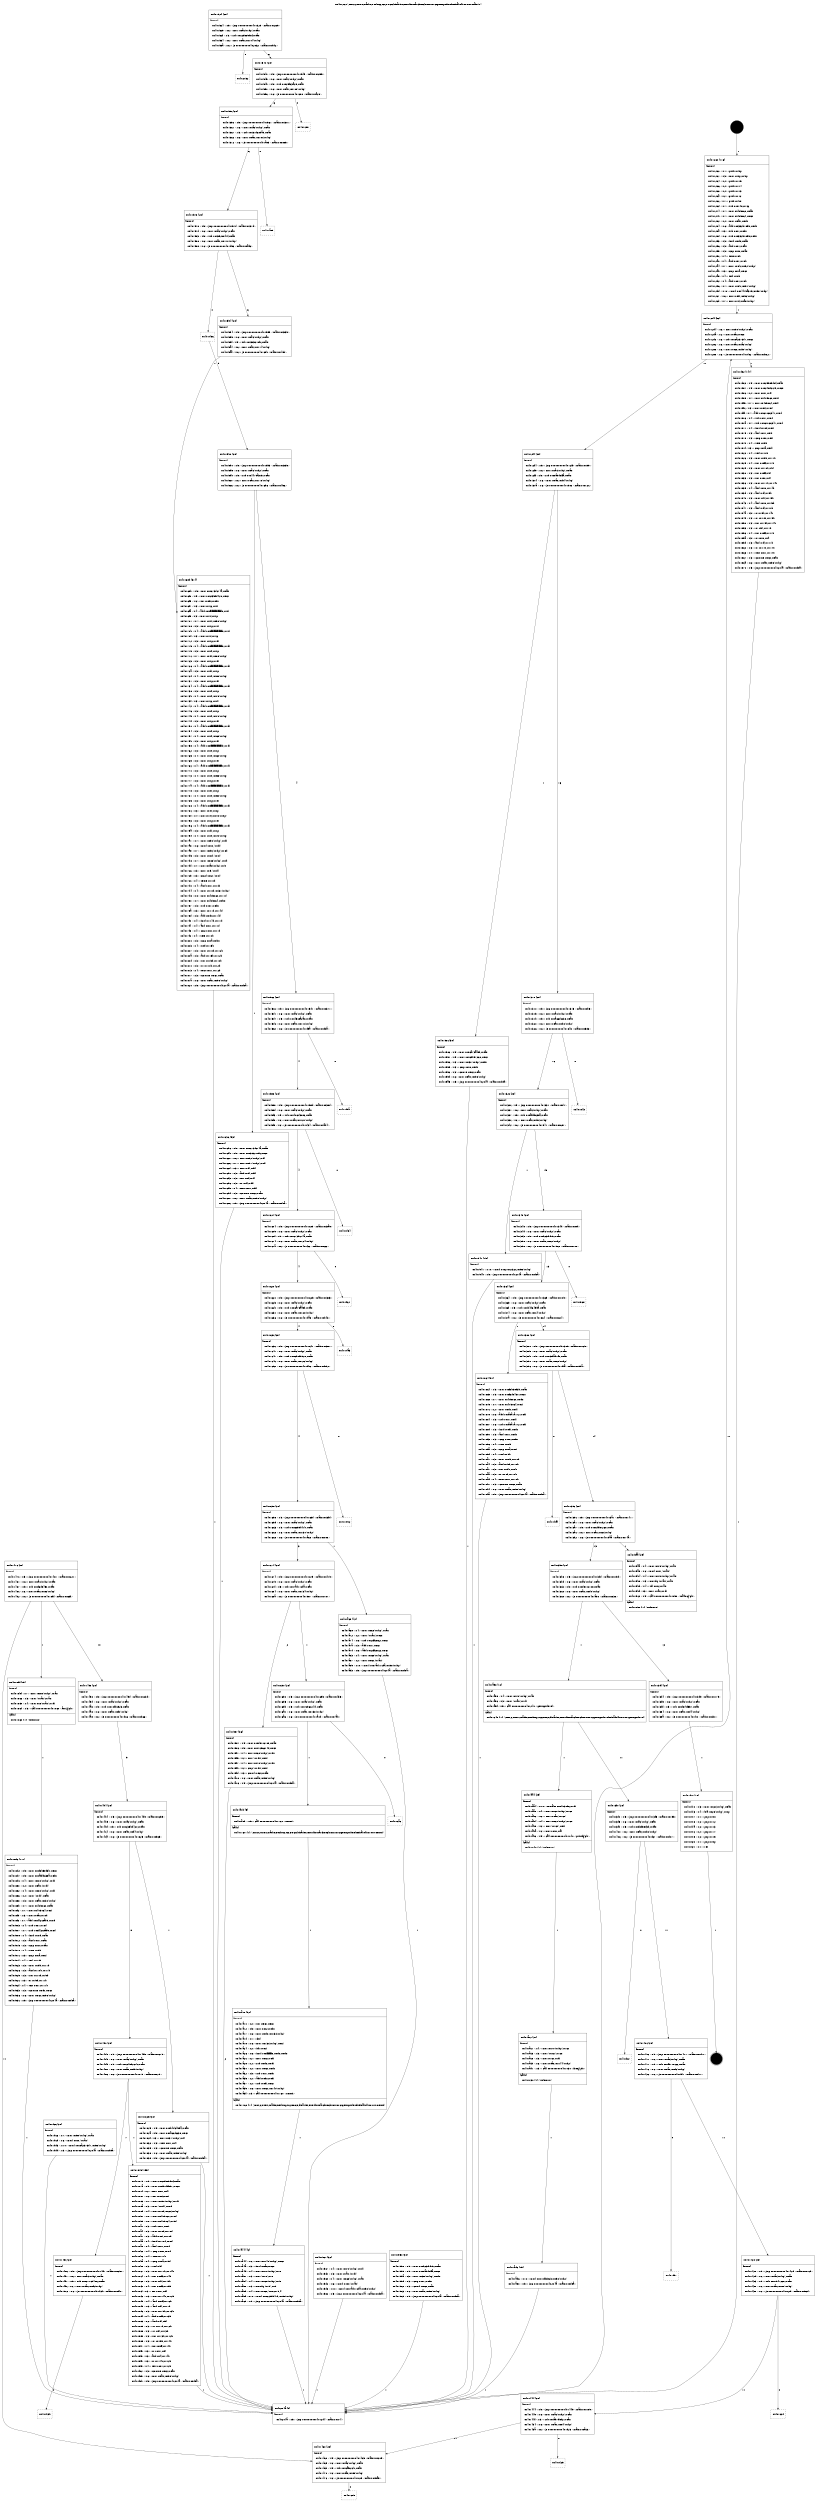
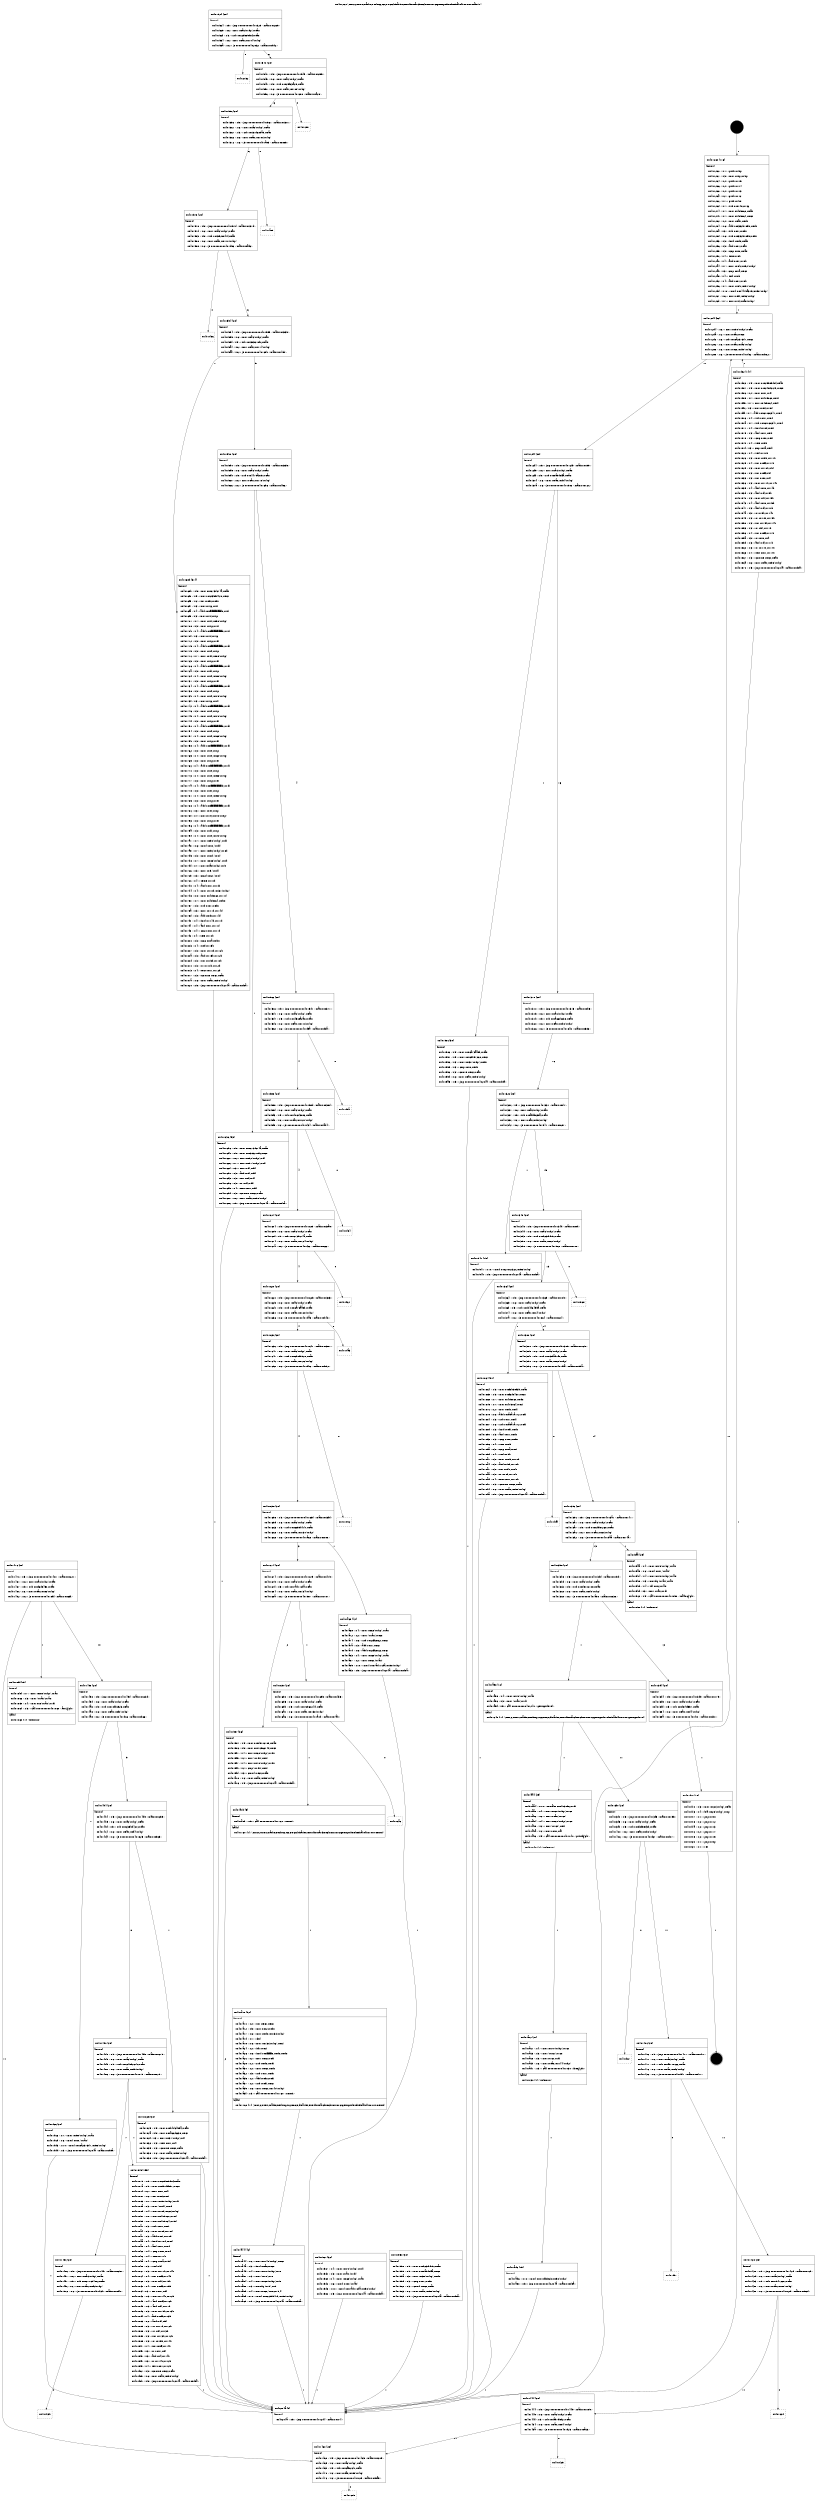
(750, 362) -> (743, 364)
(228, 395) -> (255, 402)
(579, 1110) -> none
none -> (82, 1919)
(41, 1930) -> none
